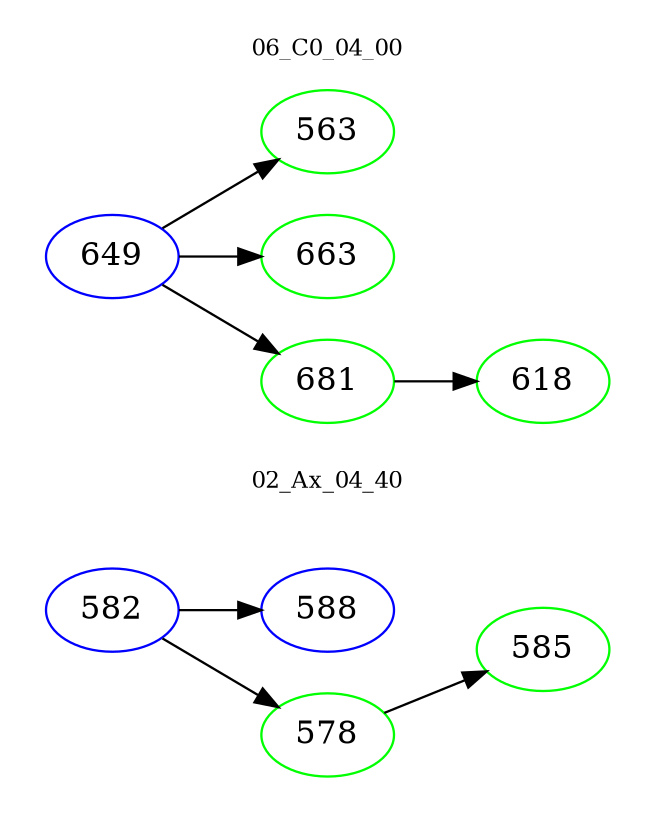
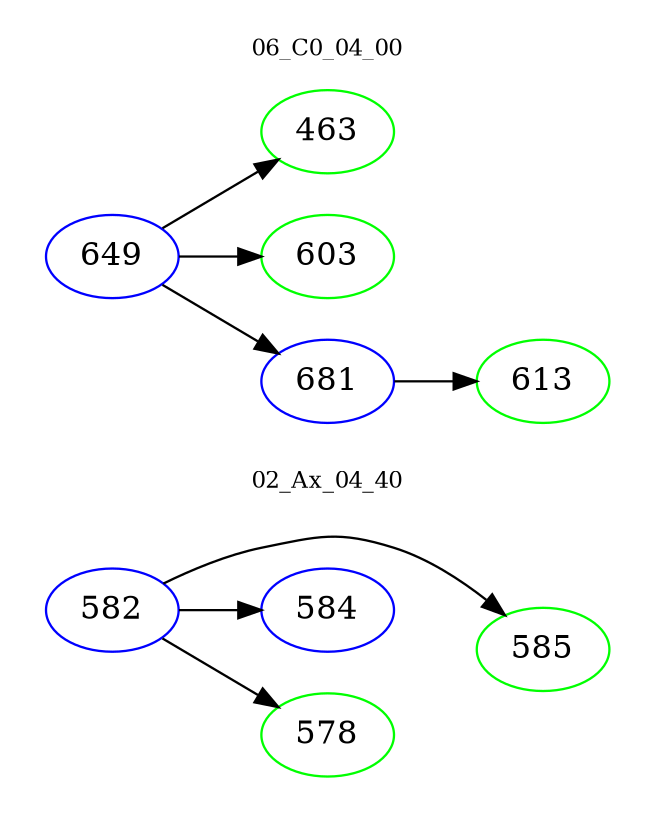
(328, 132) -> (328, 132)
(328, 257) -> (328, 257)
(328, 381) -> (328, 381)
(543, 381) -> (543, 381)
(328, 610) -> (328, 610)
(425, 697) -> (329, 537)
